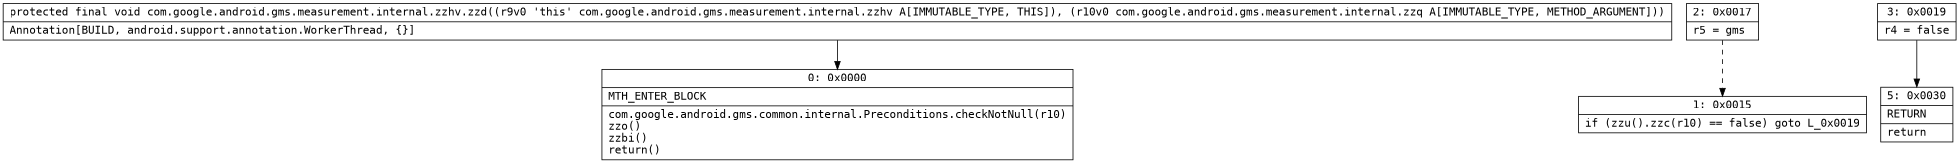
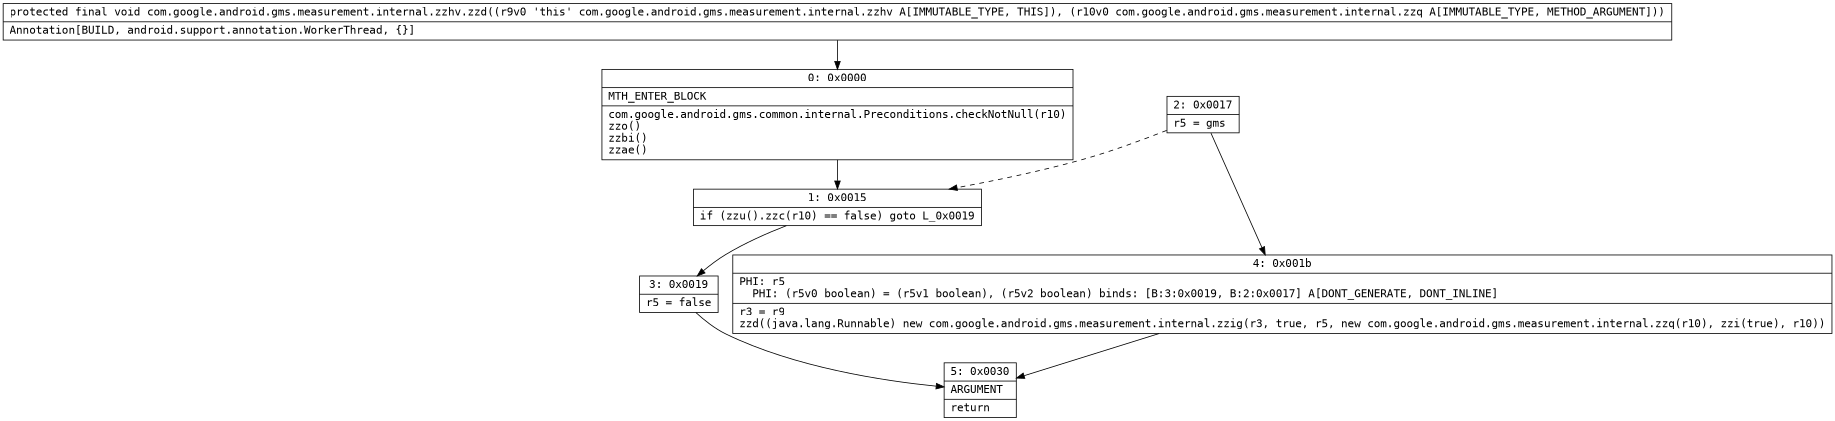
(1917, 31) -> (679, 303)
(1907, 114) -> (977, 390)
(635, 150) -> (628, 150)
none -> (837, 170)
none -> (743, 245)
none -> (1282, 294)
